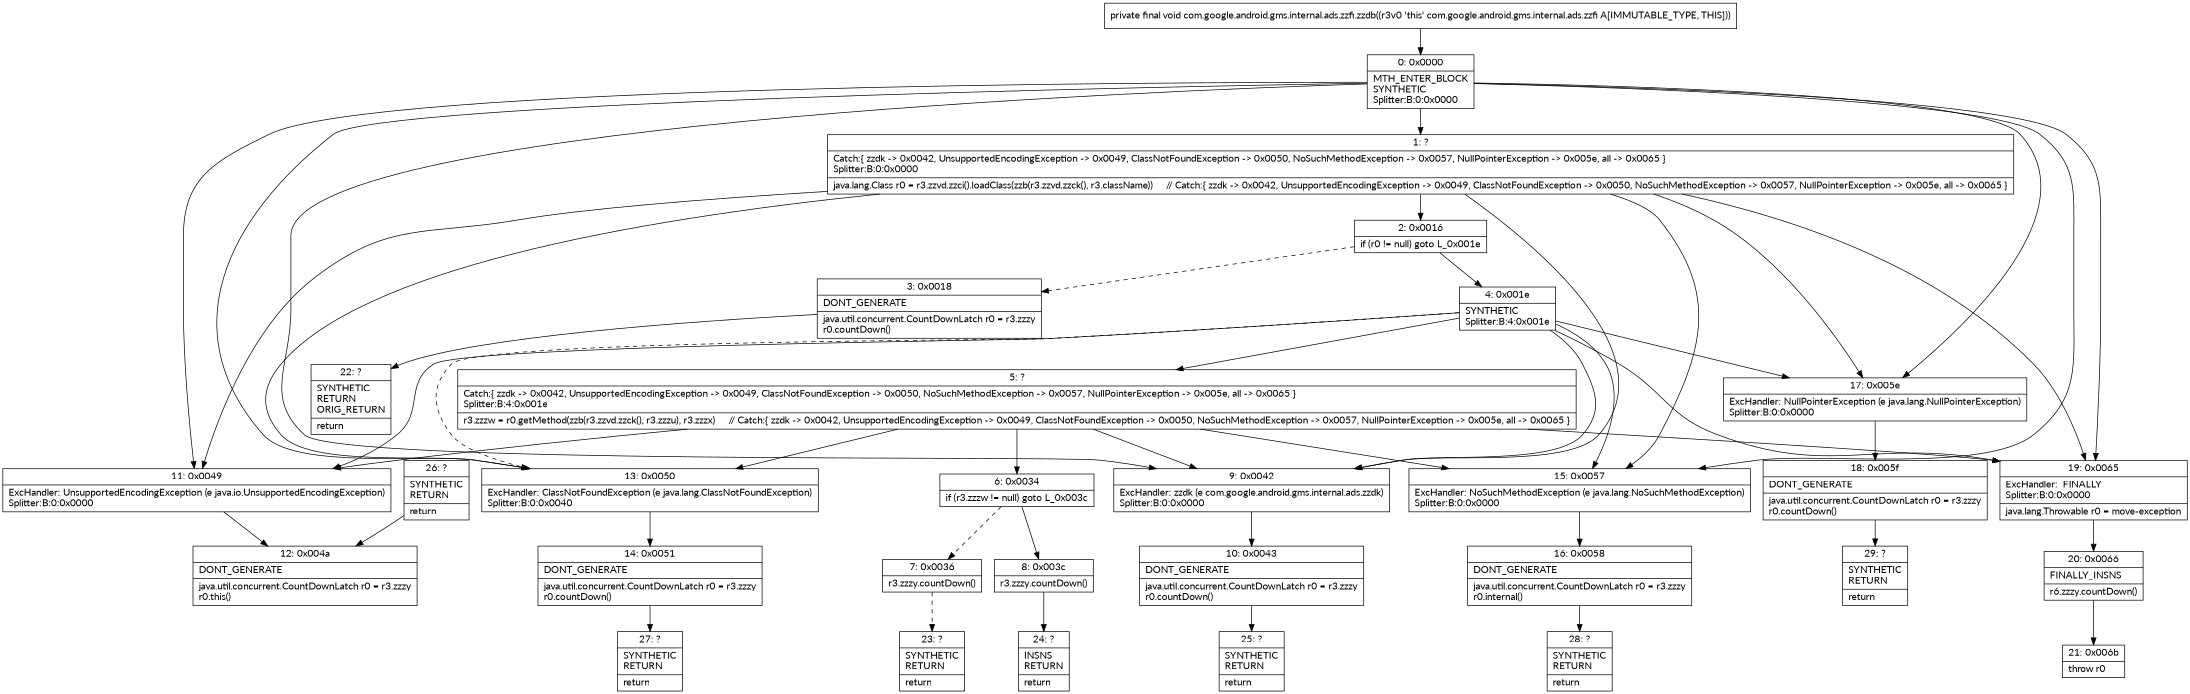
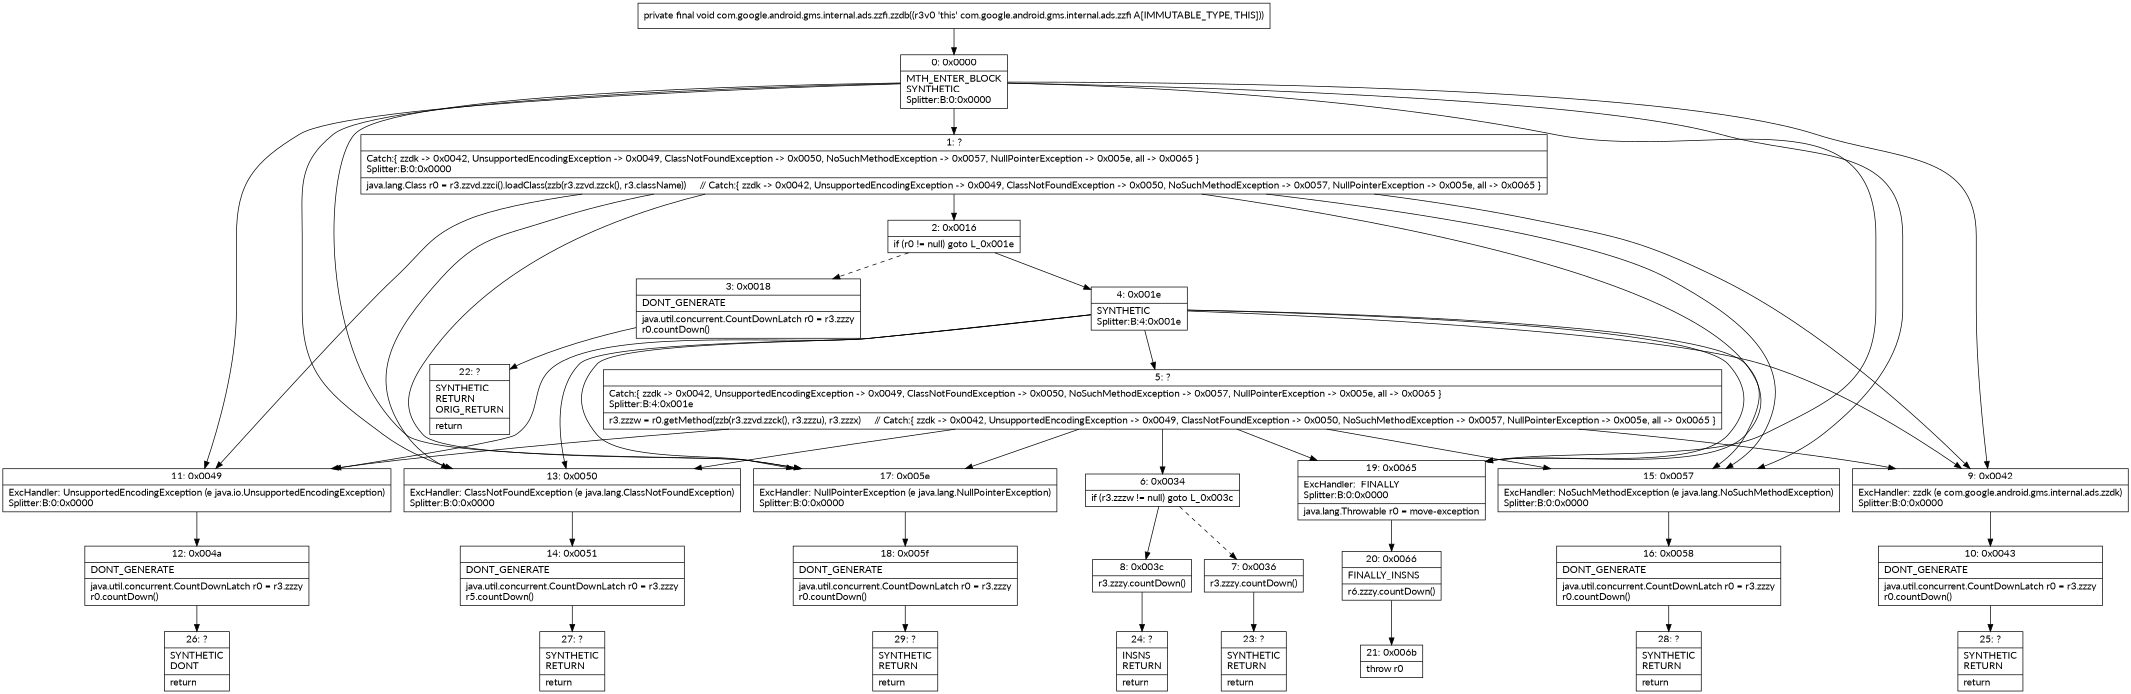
(877, 341) -> (783, 342)
none -> (1026, 448)
(429, 495) -> (185, 666)
(530, 503) -> (452, 503)
(383, 529) -> (197, 615)
(215, 597) -> (125, 597)
(578, 597) -> (500, 597)
(1498, 597) -> (1597, 597)
(932, 608) -> (1254, 608)
